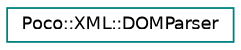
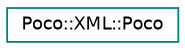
(120, 25) -> (93, 25)
